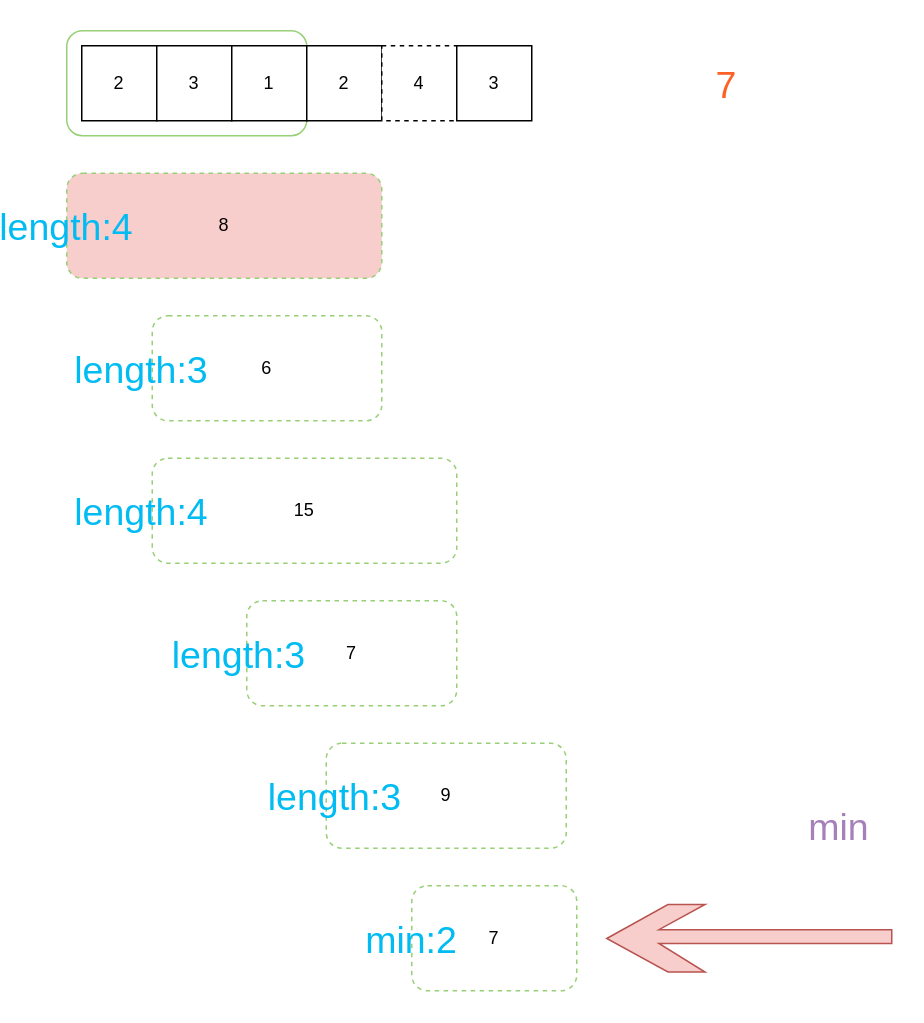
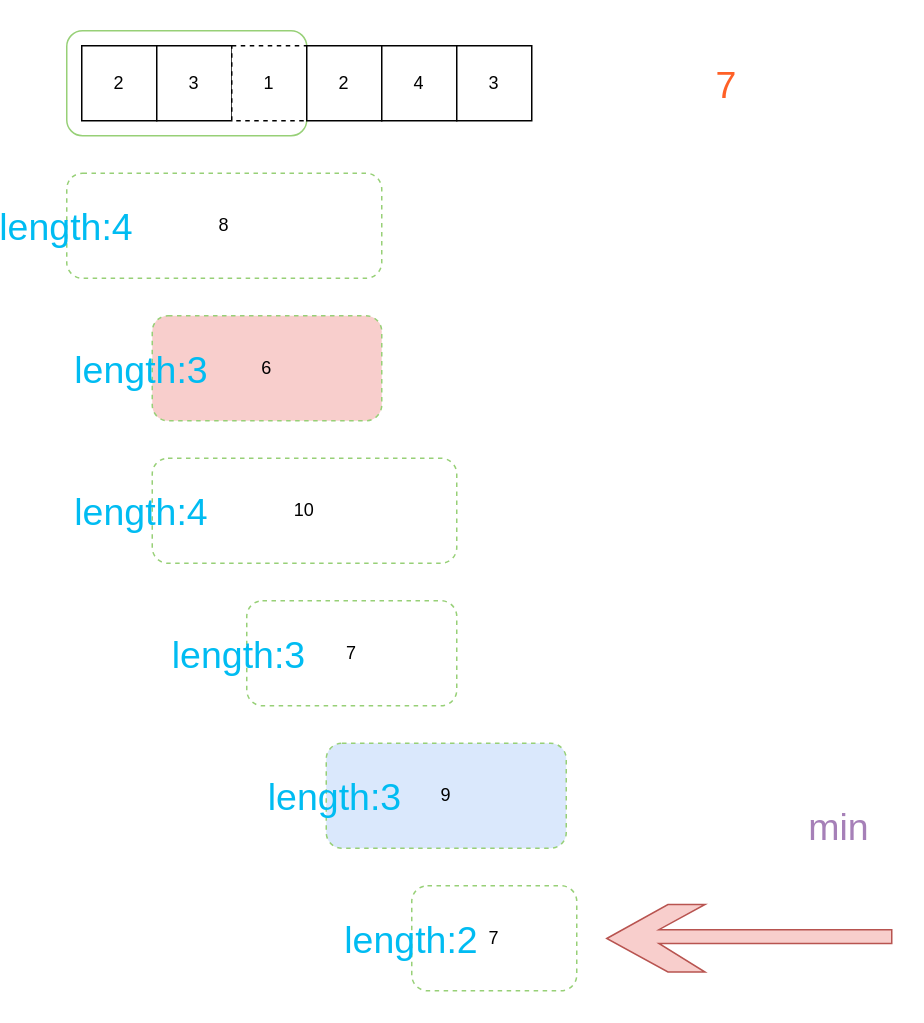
(269, 83) -> (269, 83)
(419, 83) -> (419, 83)
(224, 226) -> (224, 226)
(267, 368) -> (267, 368)
(305, 511) -> (305, 511)
(446, 796) -> (446, 796)
(412, 938) -> (412, 938)
